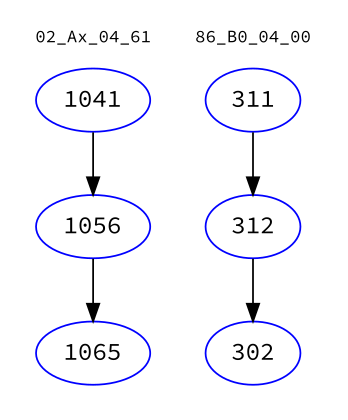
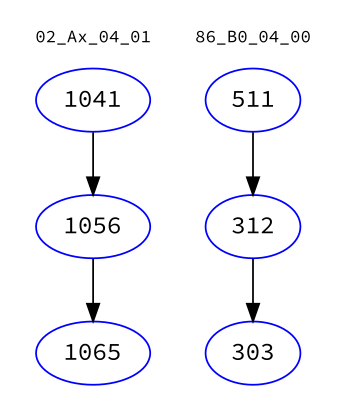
(94, 38) -> (94, 38)
(253, 100) -> (253, 100)
(253, 353) -> (253, 353)
